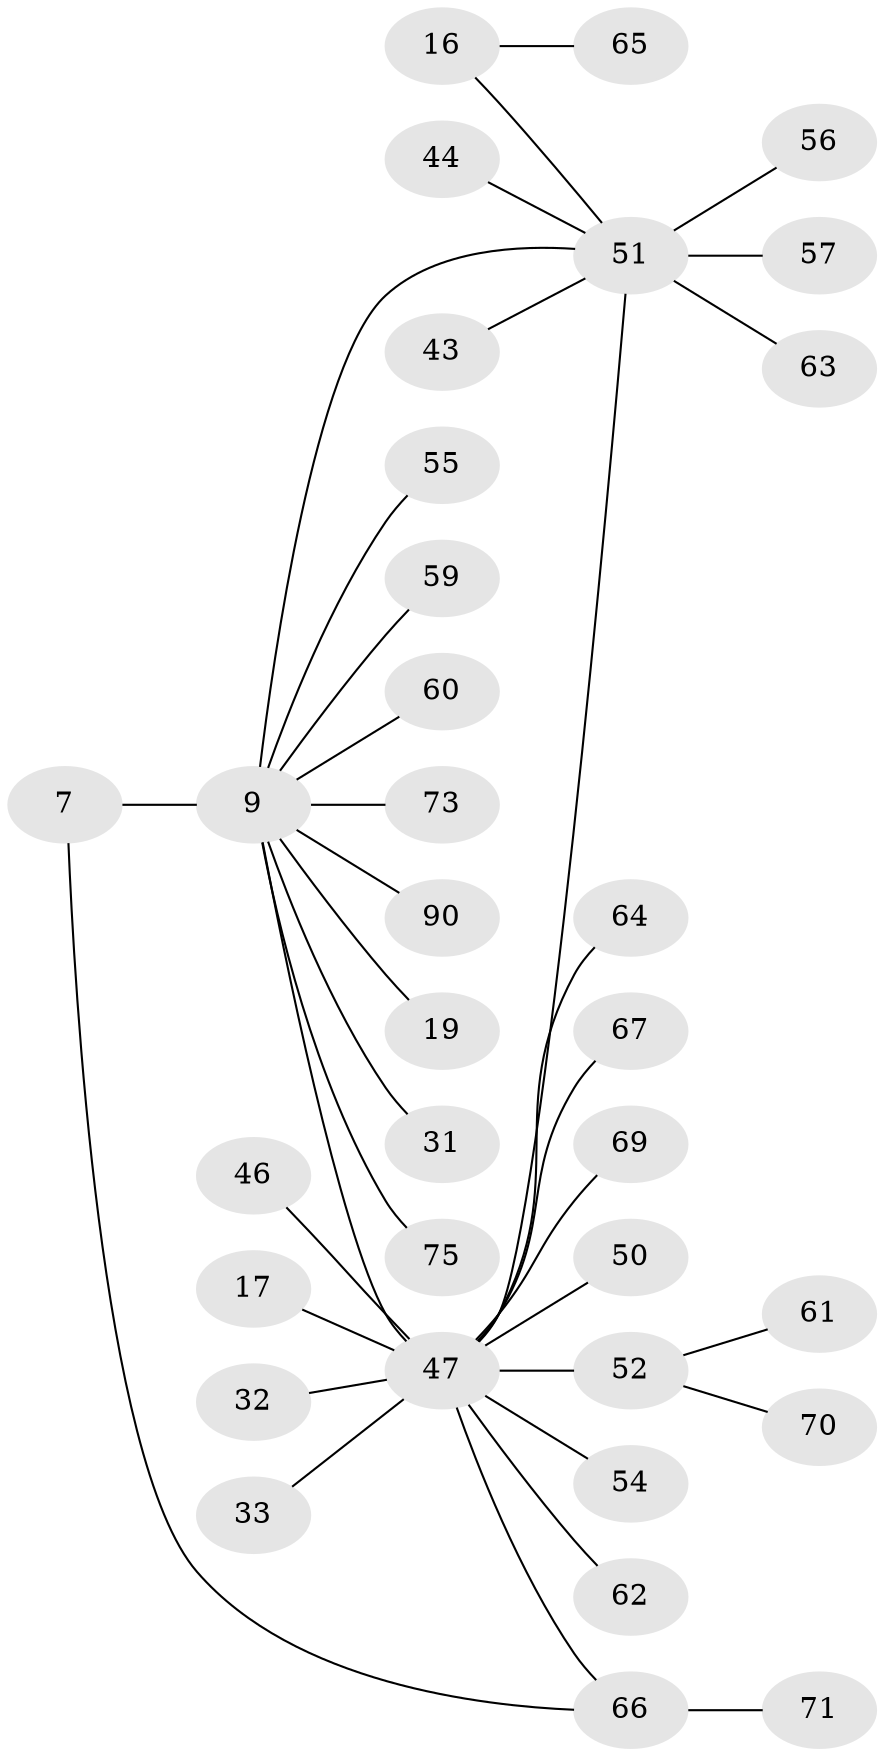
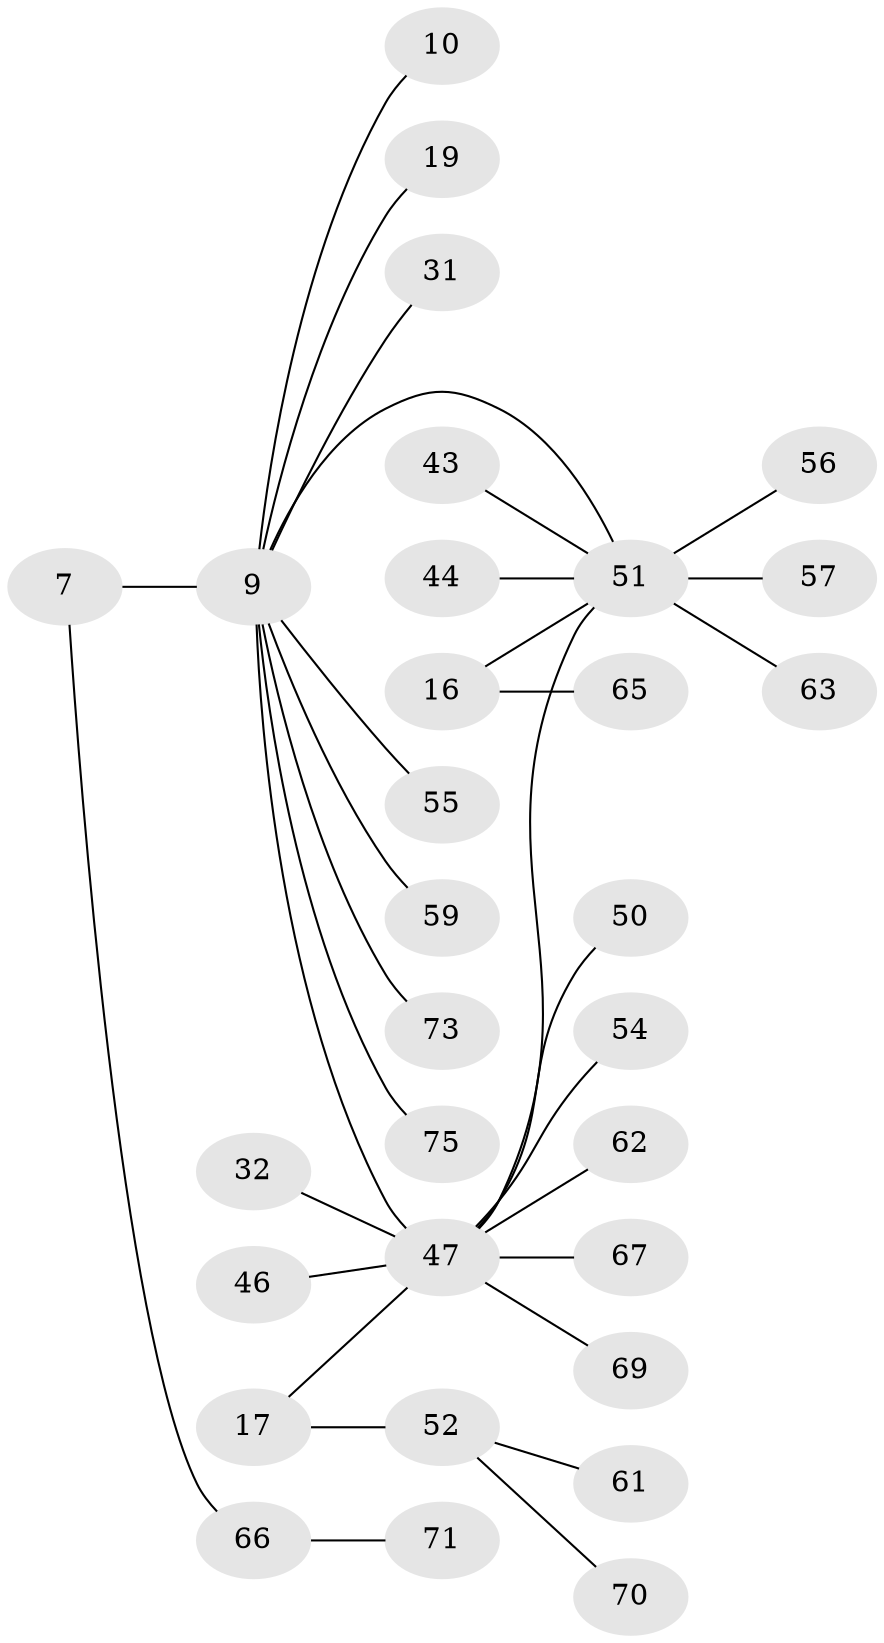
(442, 692) -> none
(442, 918) -> (442, 46)
(631, 918) -> none
(537, 1371) -> (348, 1427)
(254, 1515) -> none
(516, 1550) -> none
